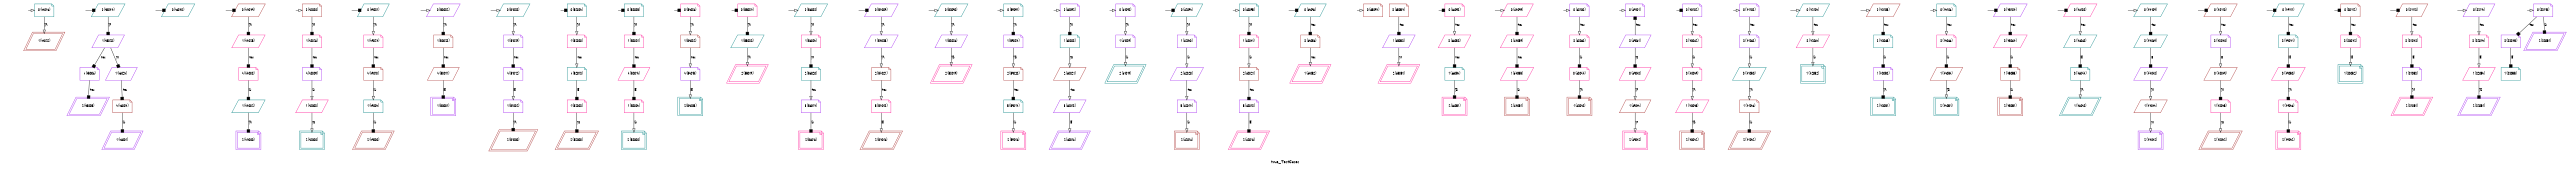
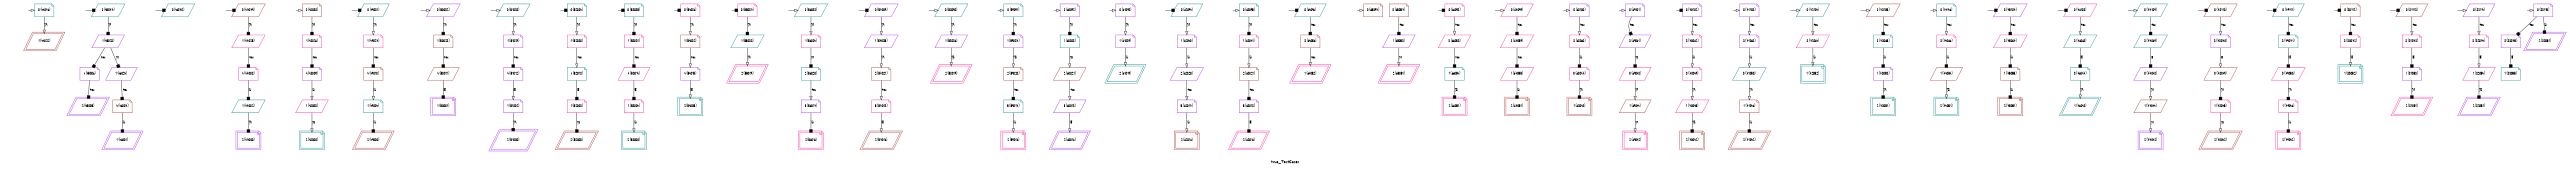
(1946, 10) -> (1946, 10)
(1635, 28) -> (1629, 24)
(513, 140) -> (513, 140)
